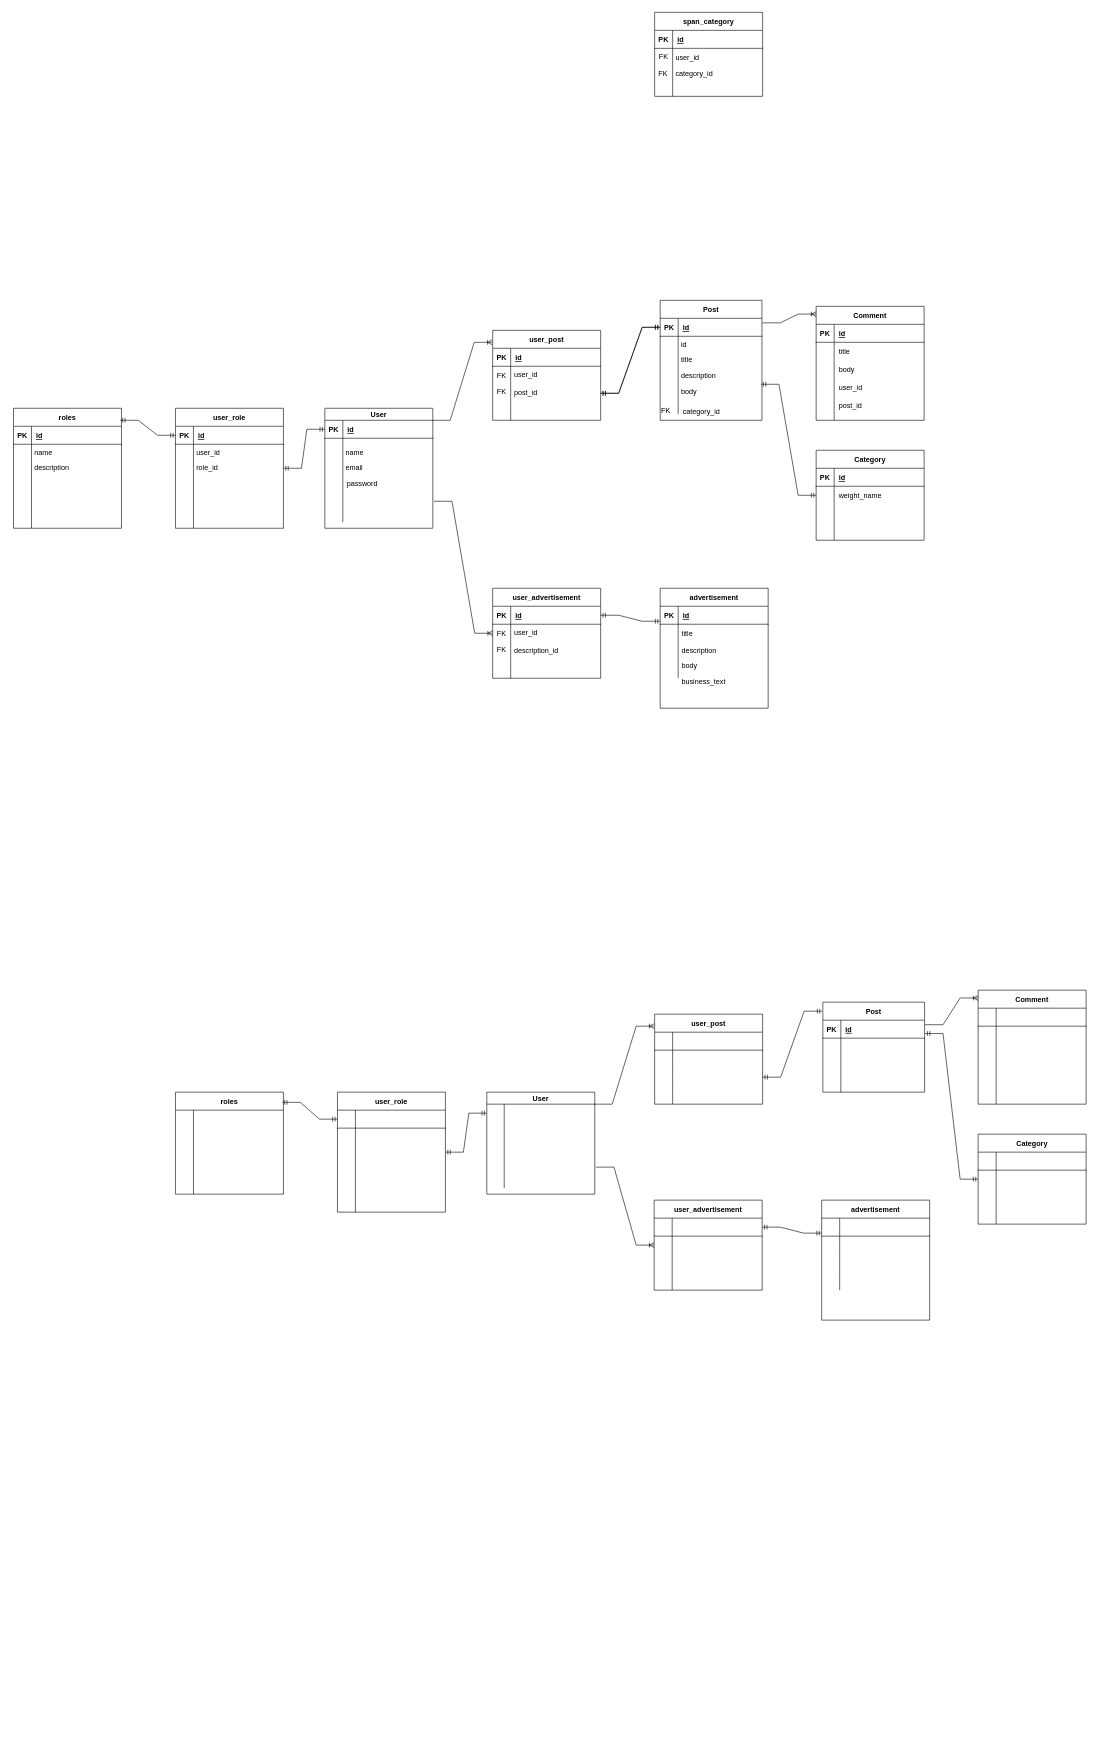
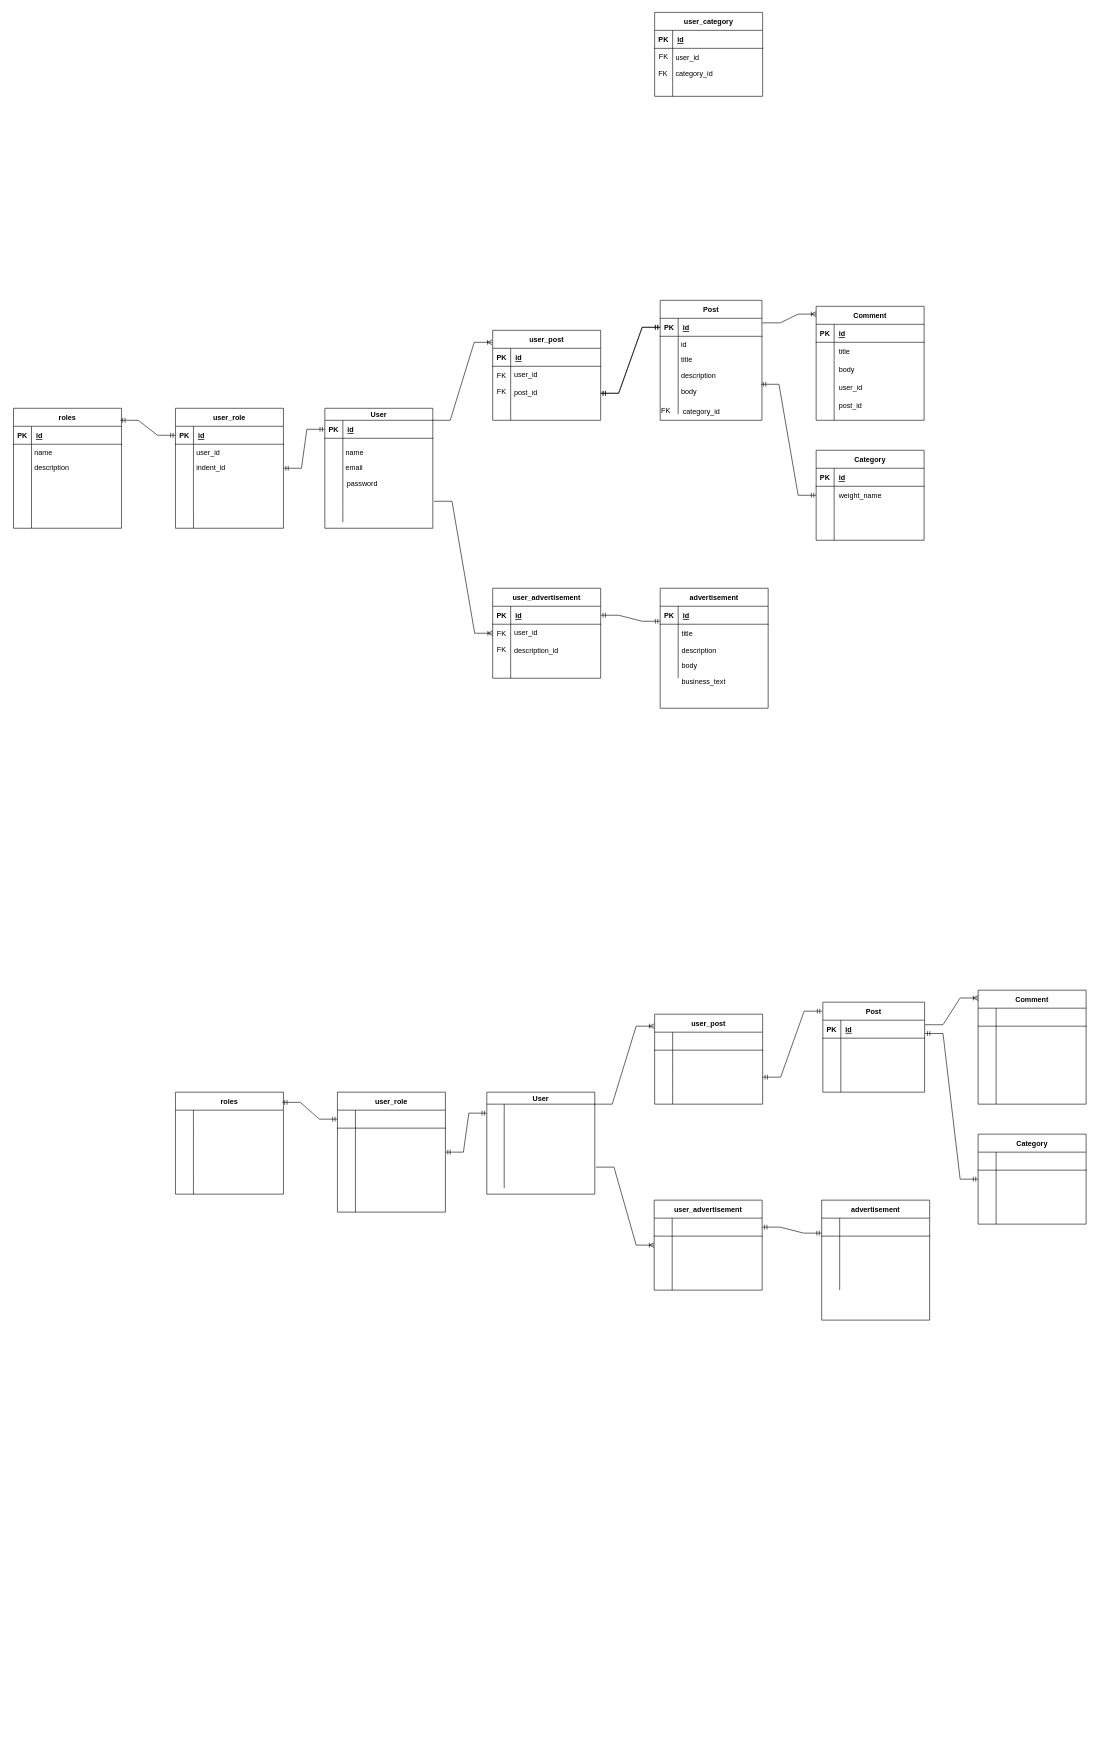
(708, 22) -> (708, 22)
(208, 468) -> (212, 468)
